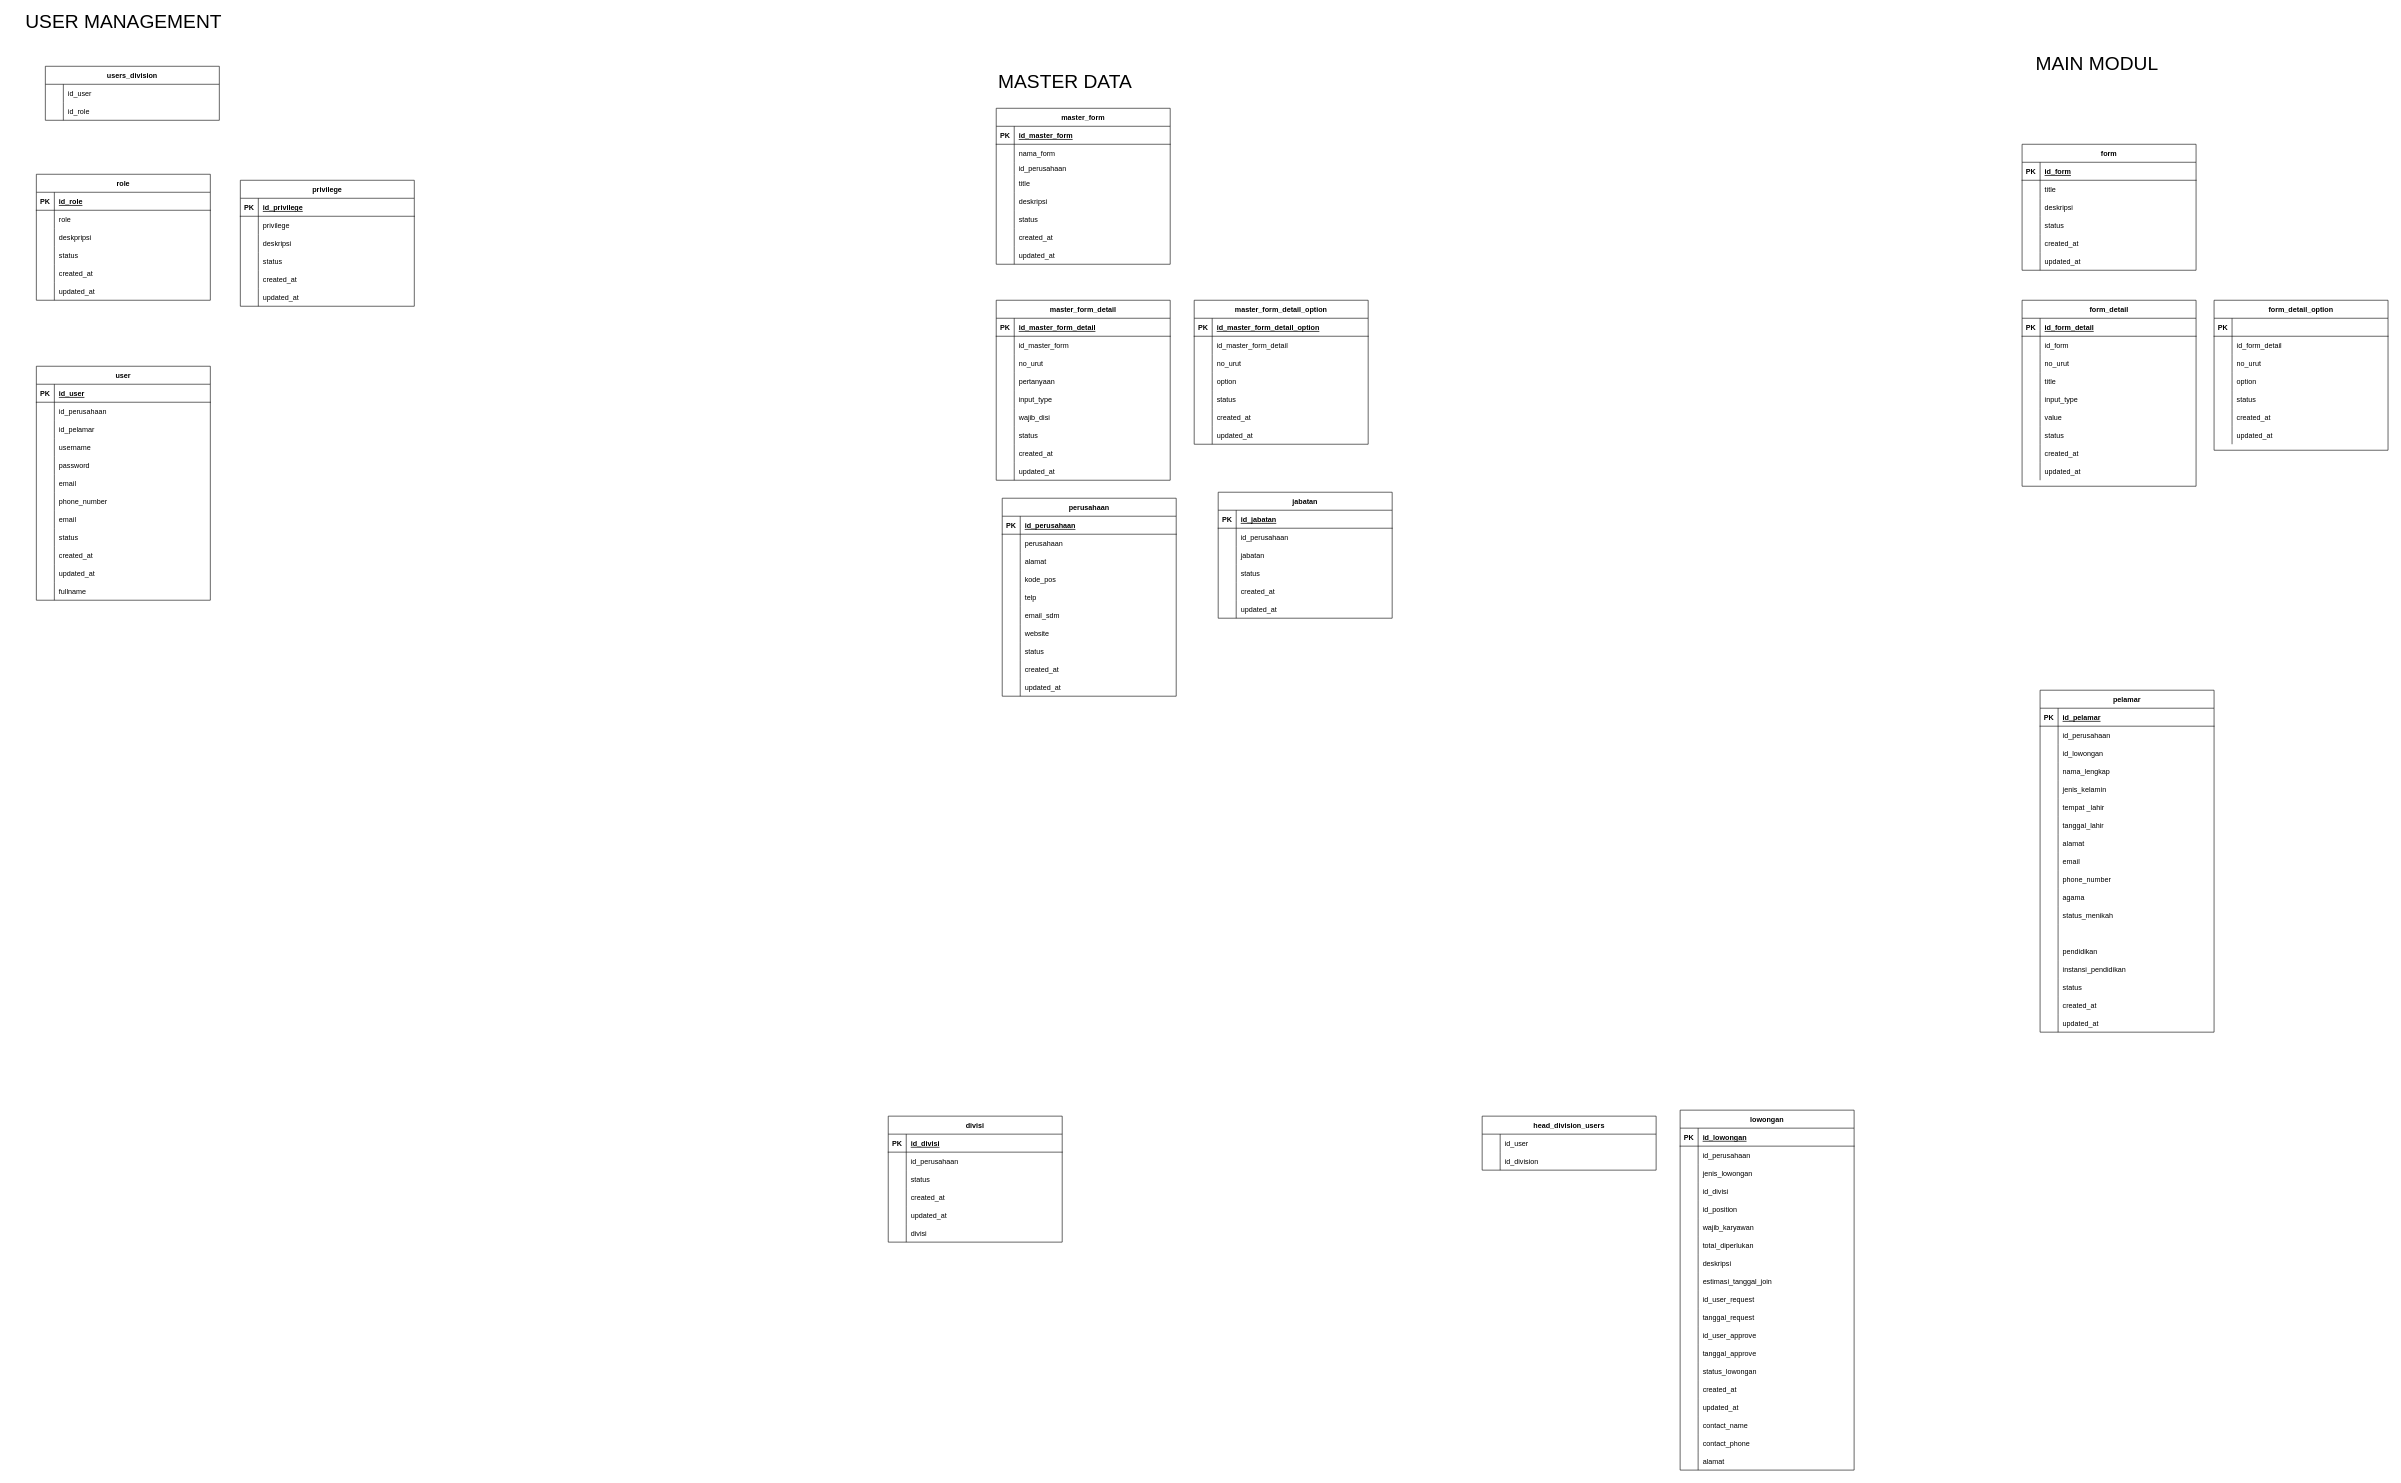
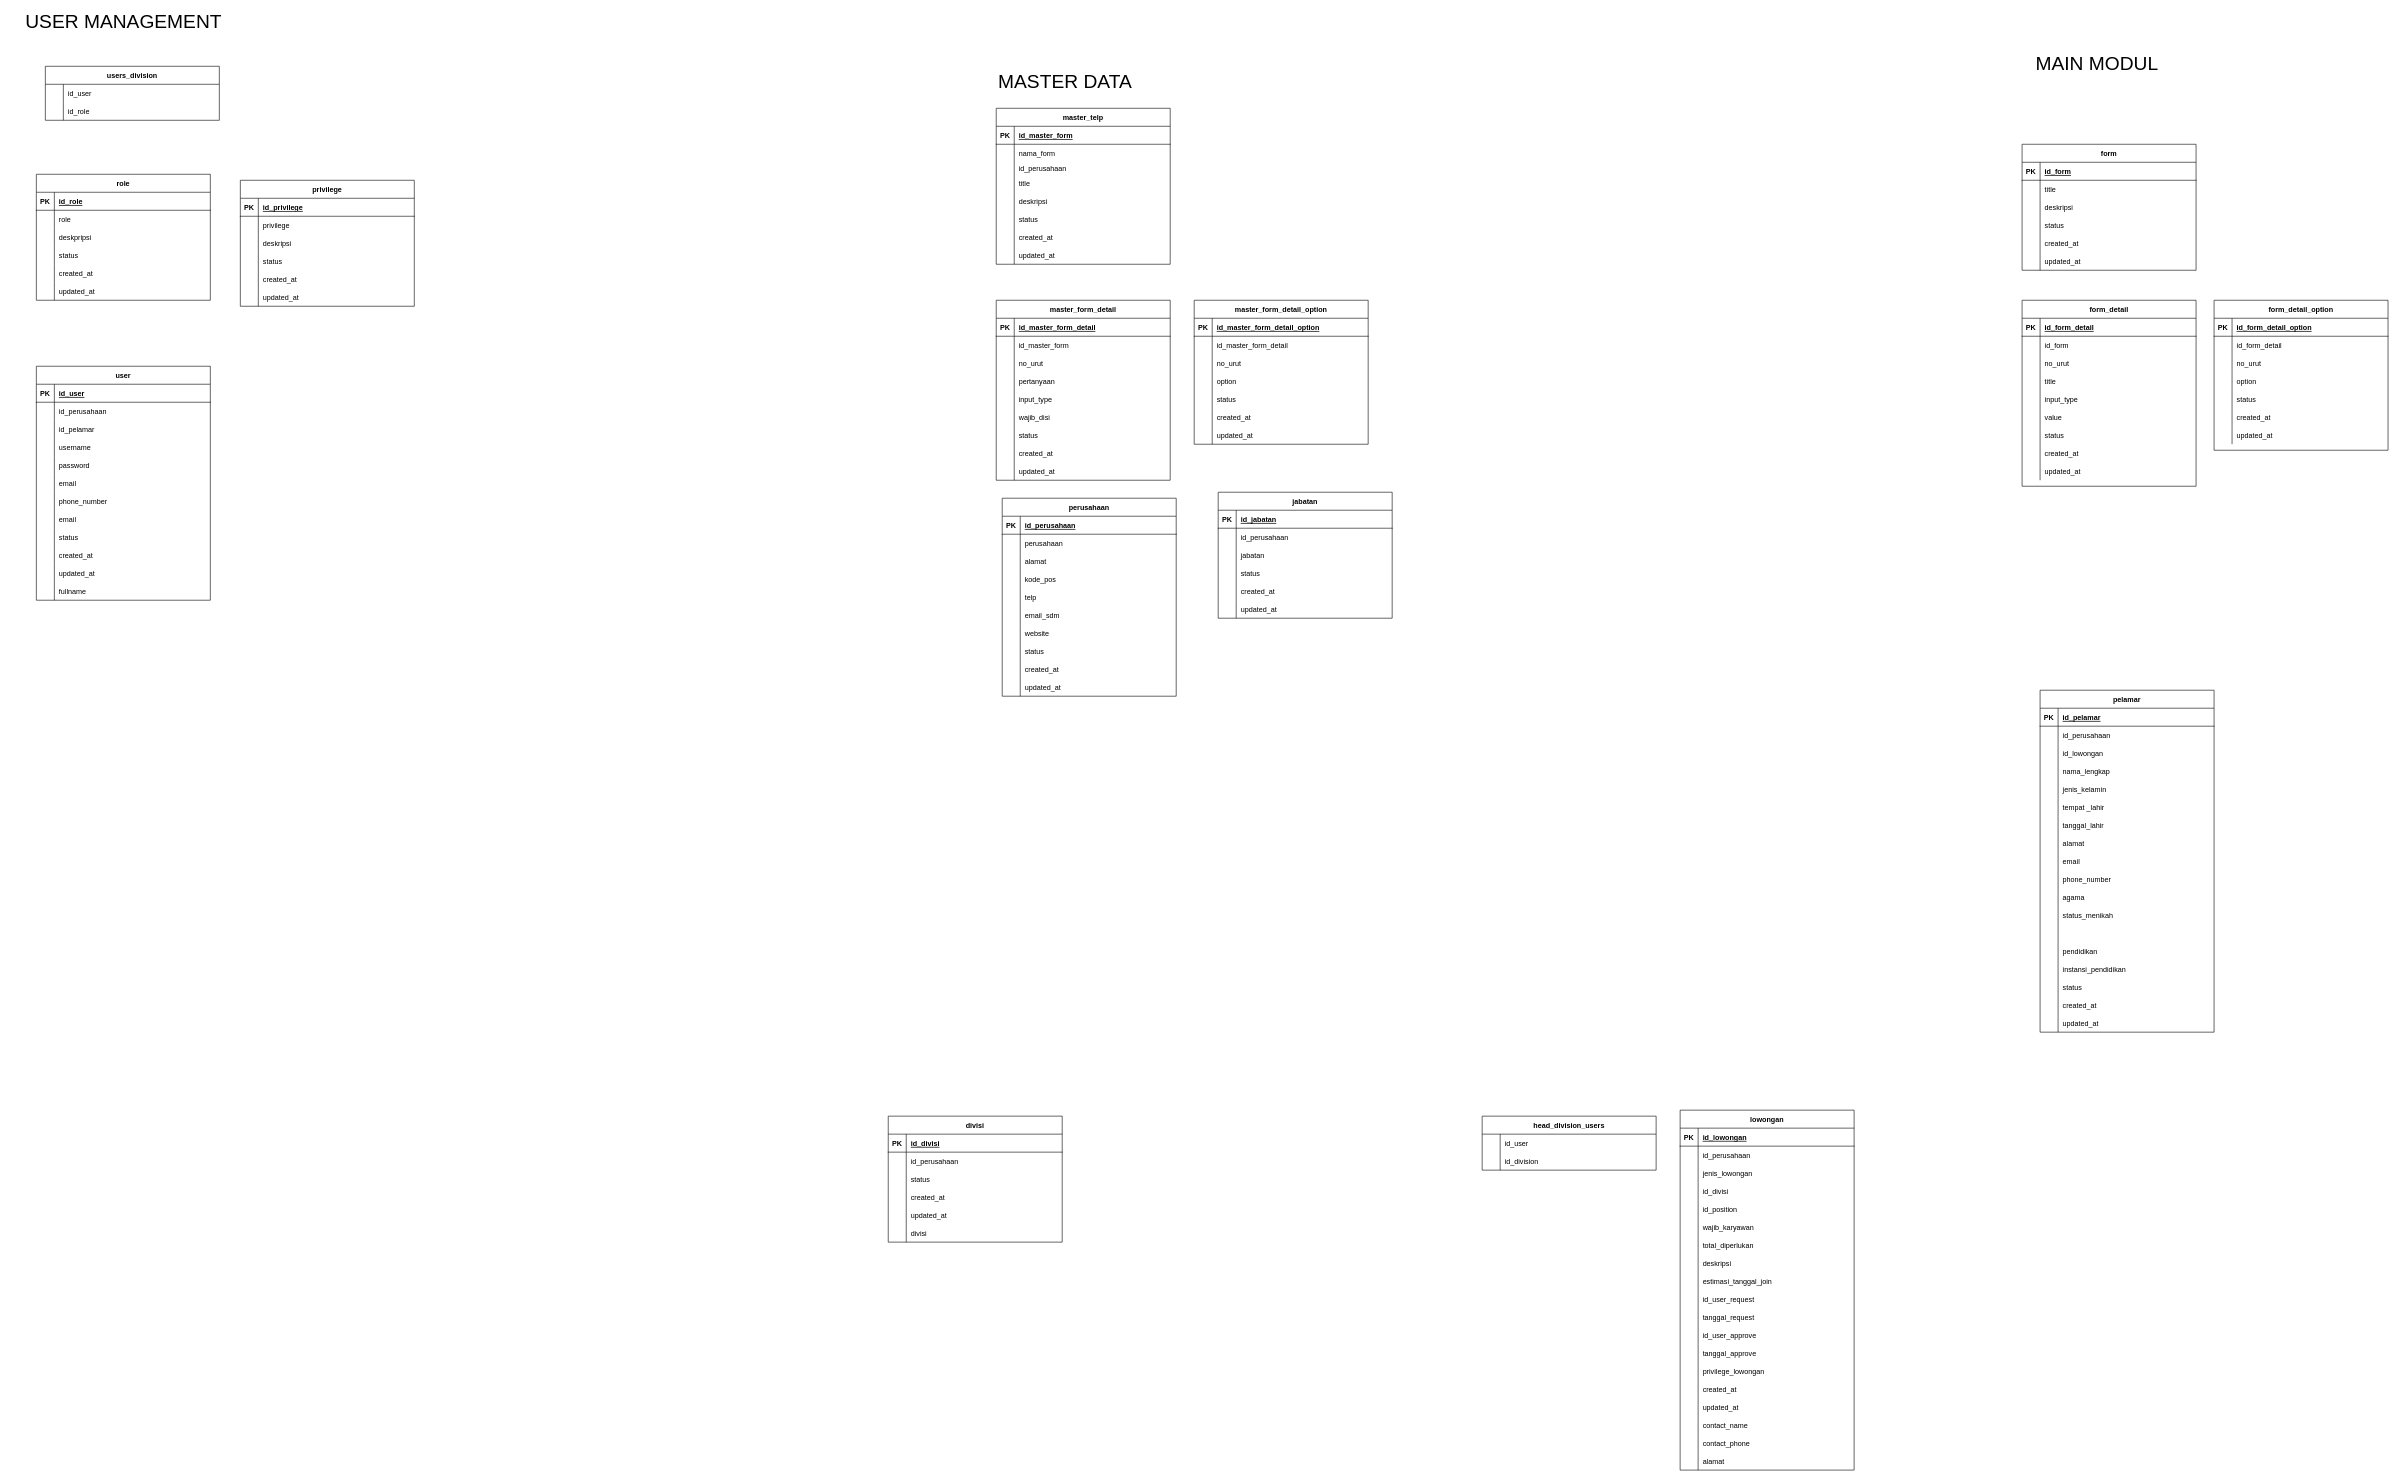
(1083, 118) -> (1083, 118)
none -> (2310, 327)
(1732, 1372) -> (1735, 1372)
